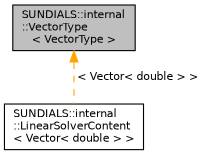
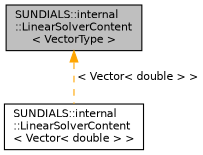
(74, 28) -> (74, 28)
